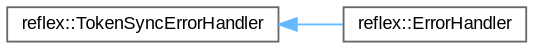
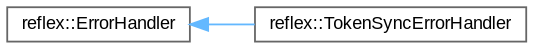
(320, 24) -> (231, 24)
